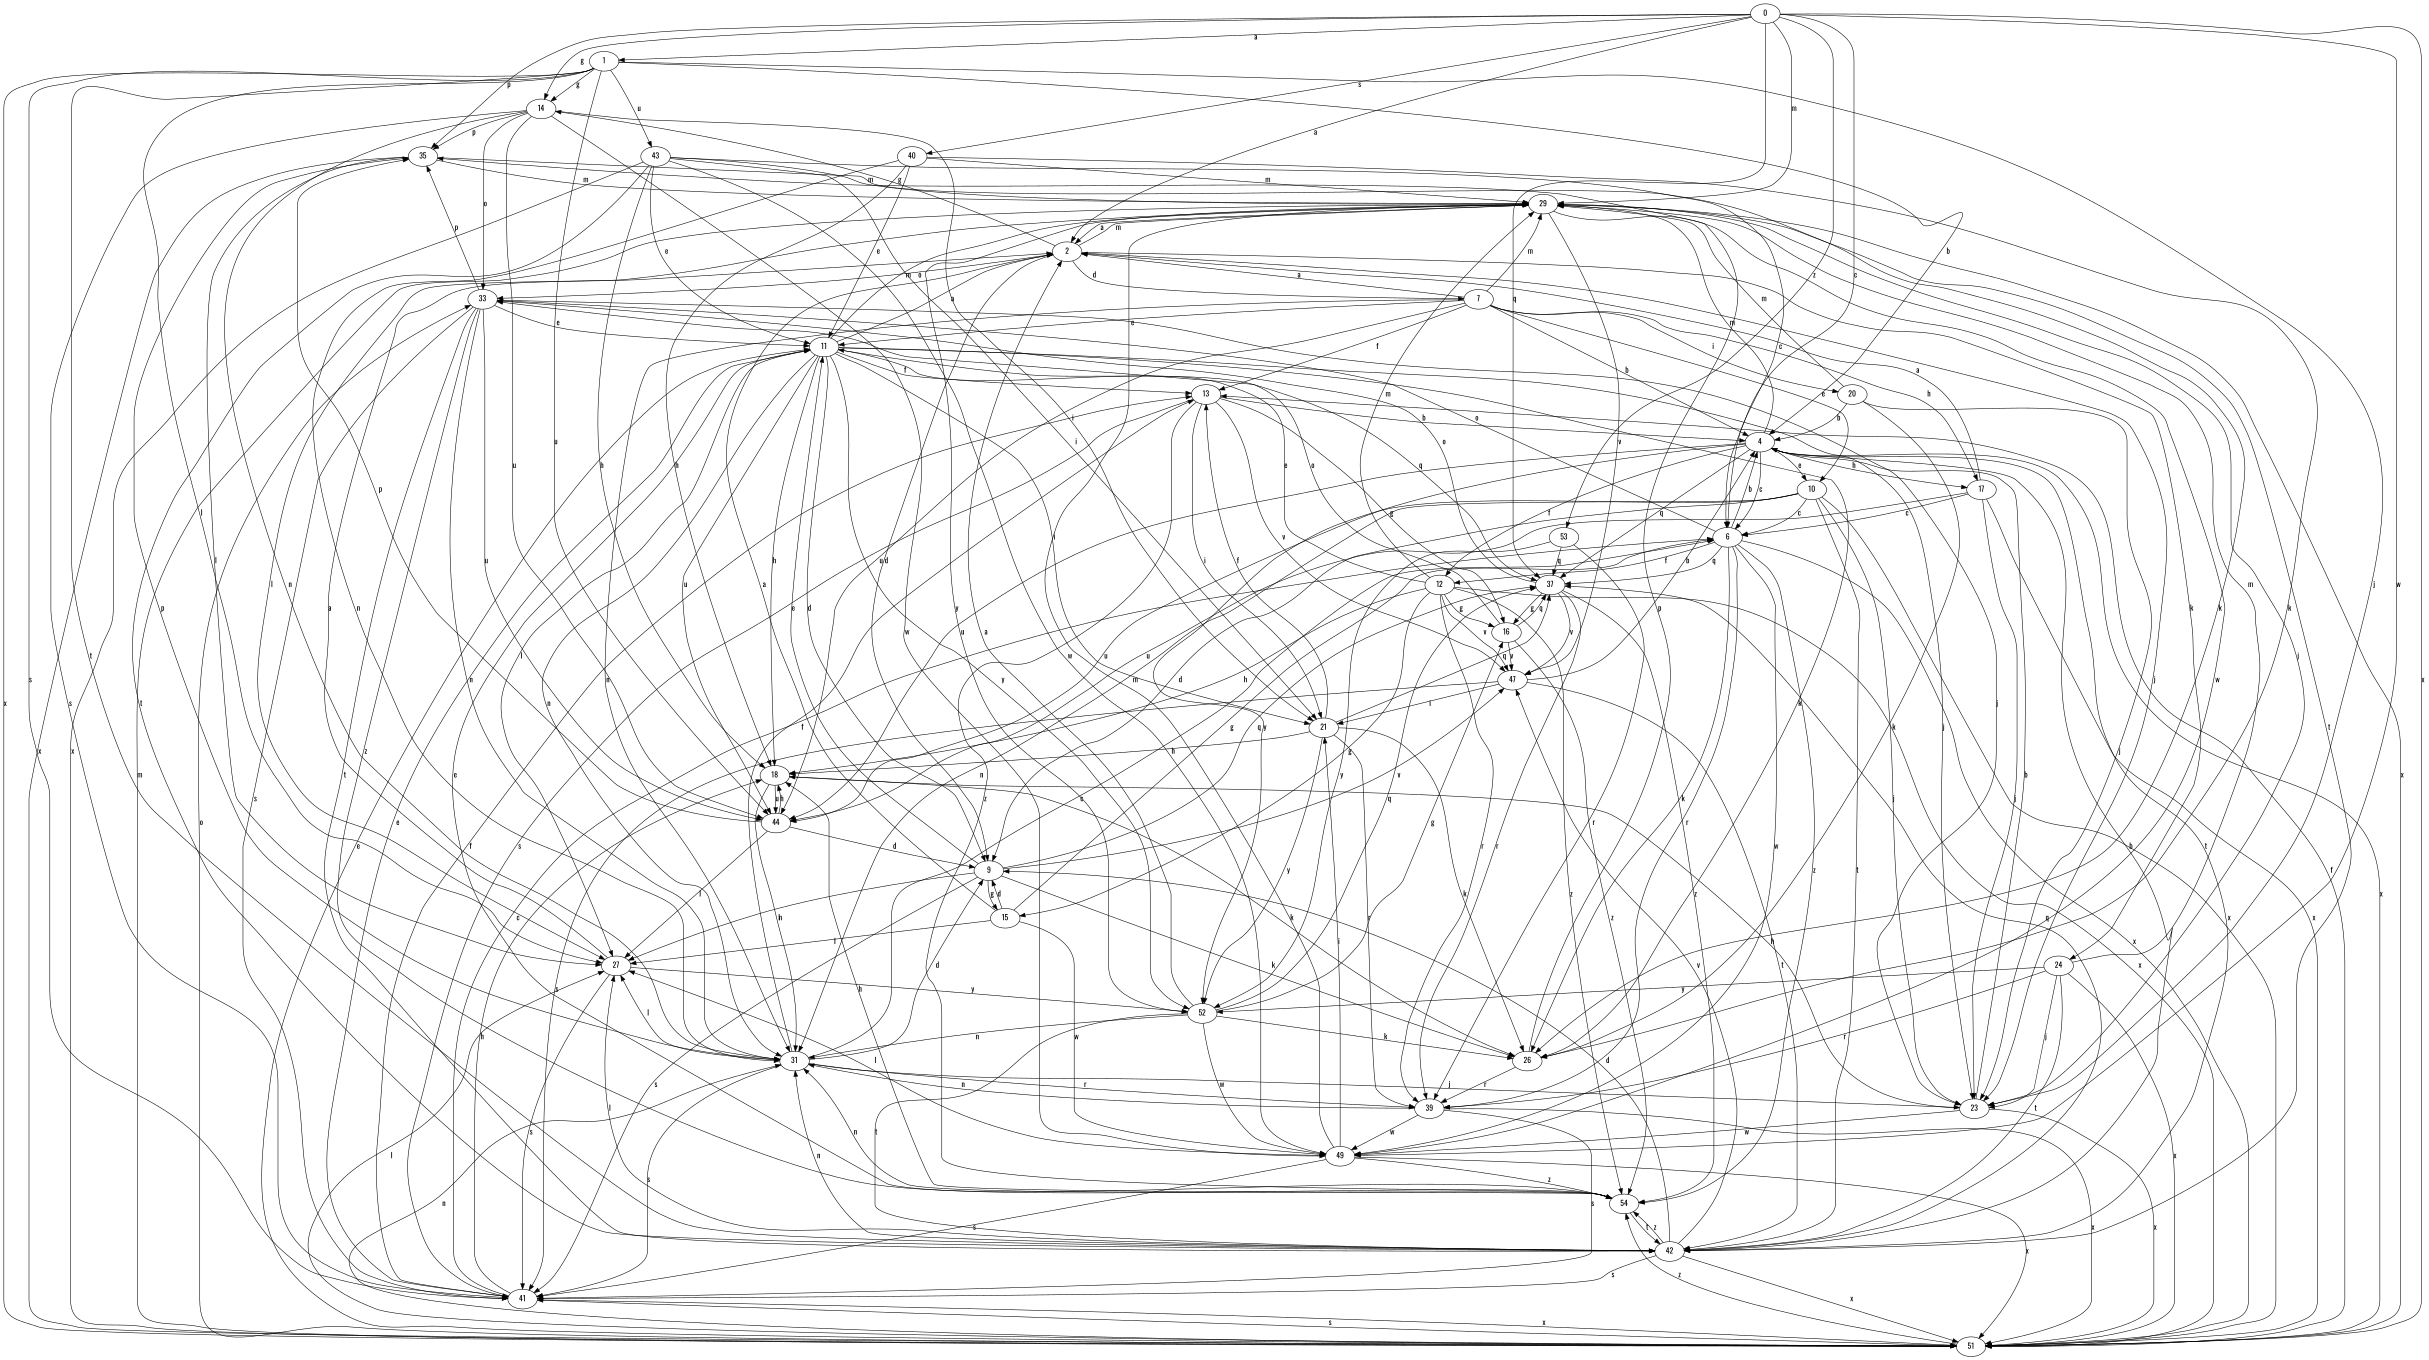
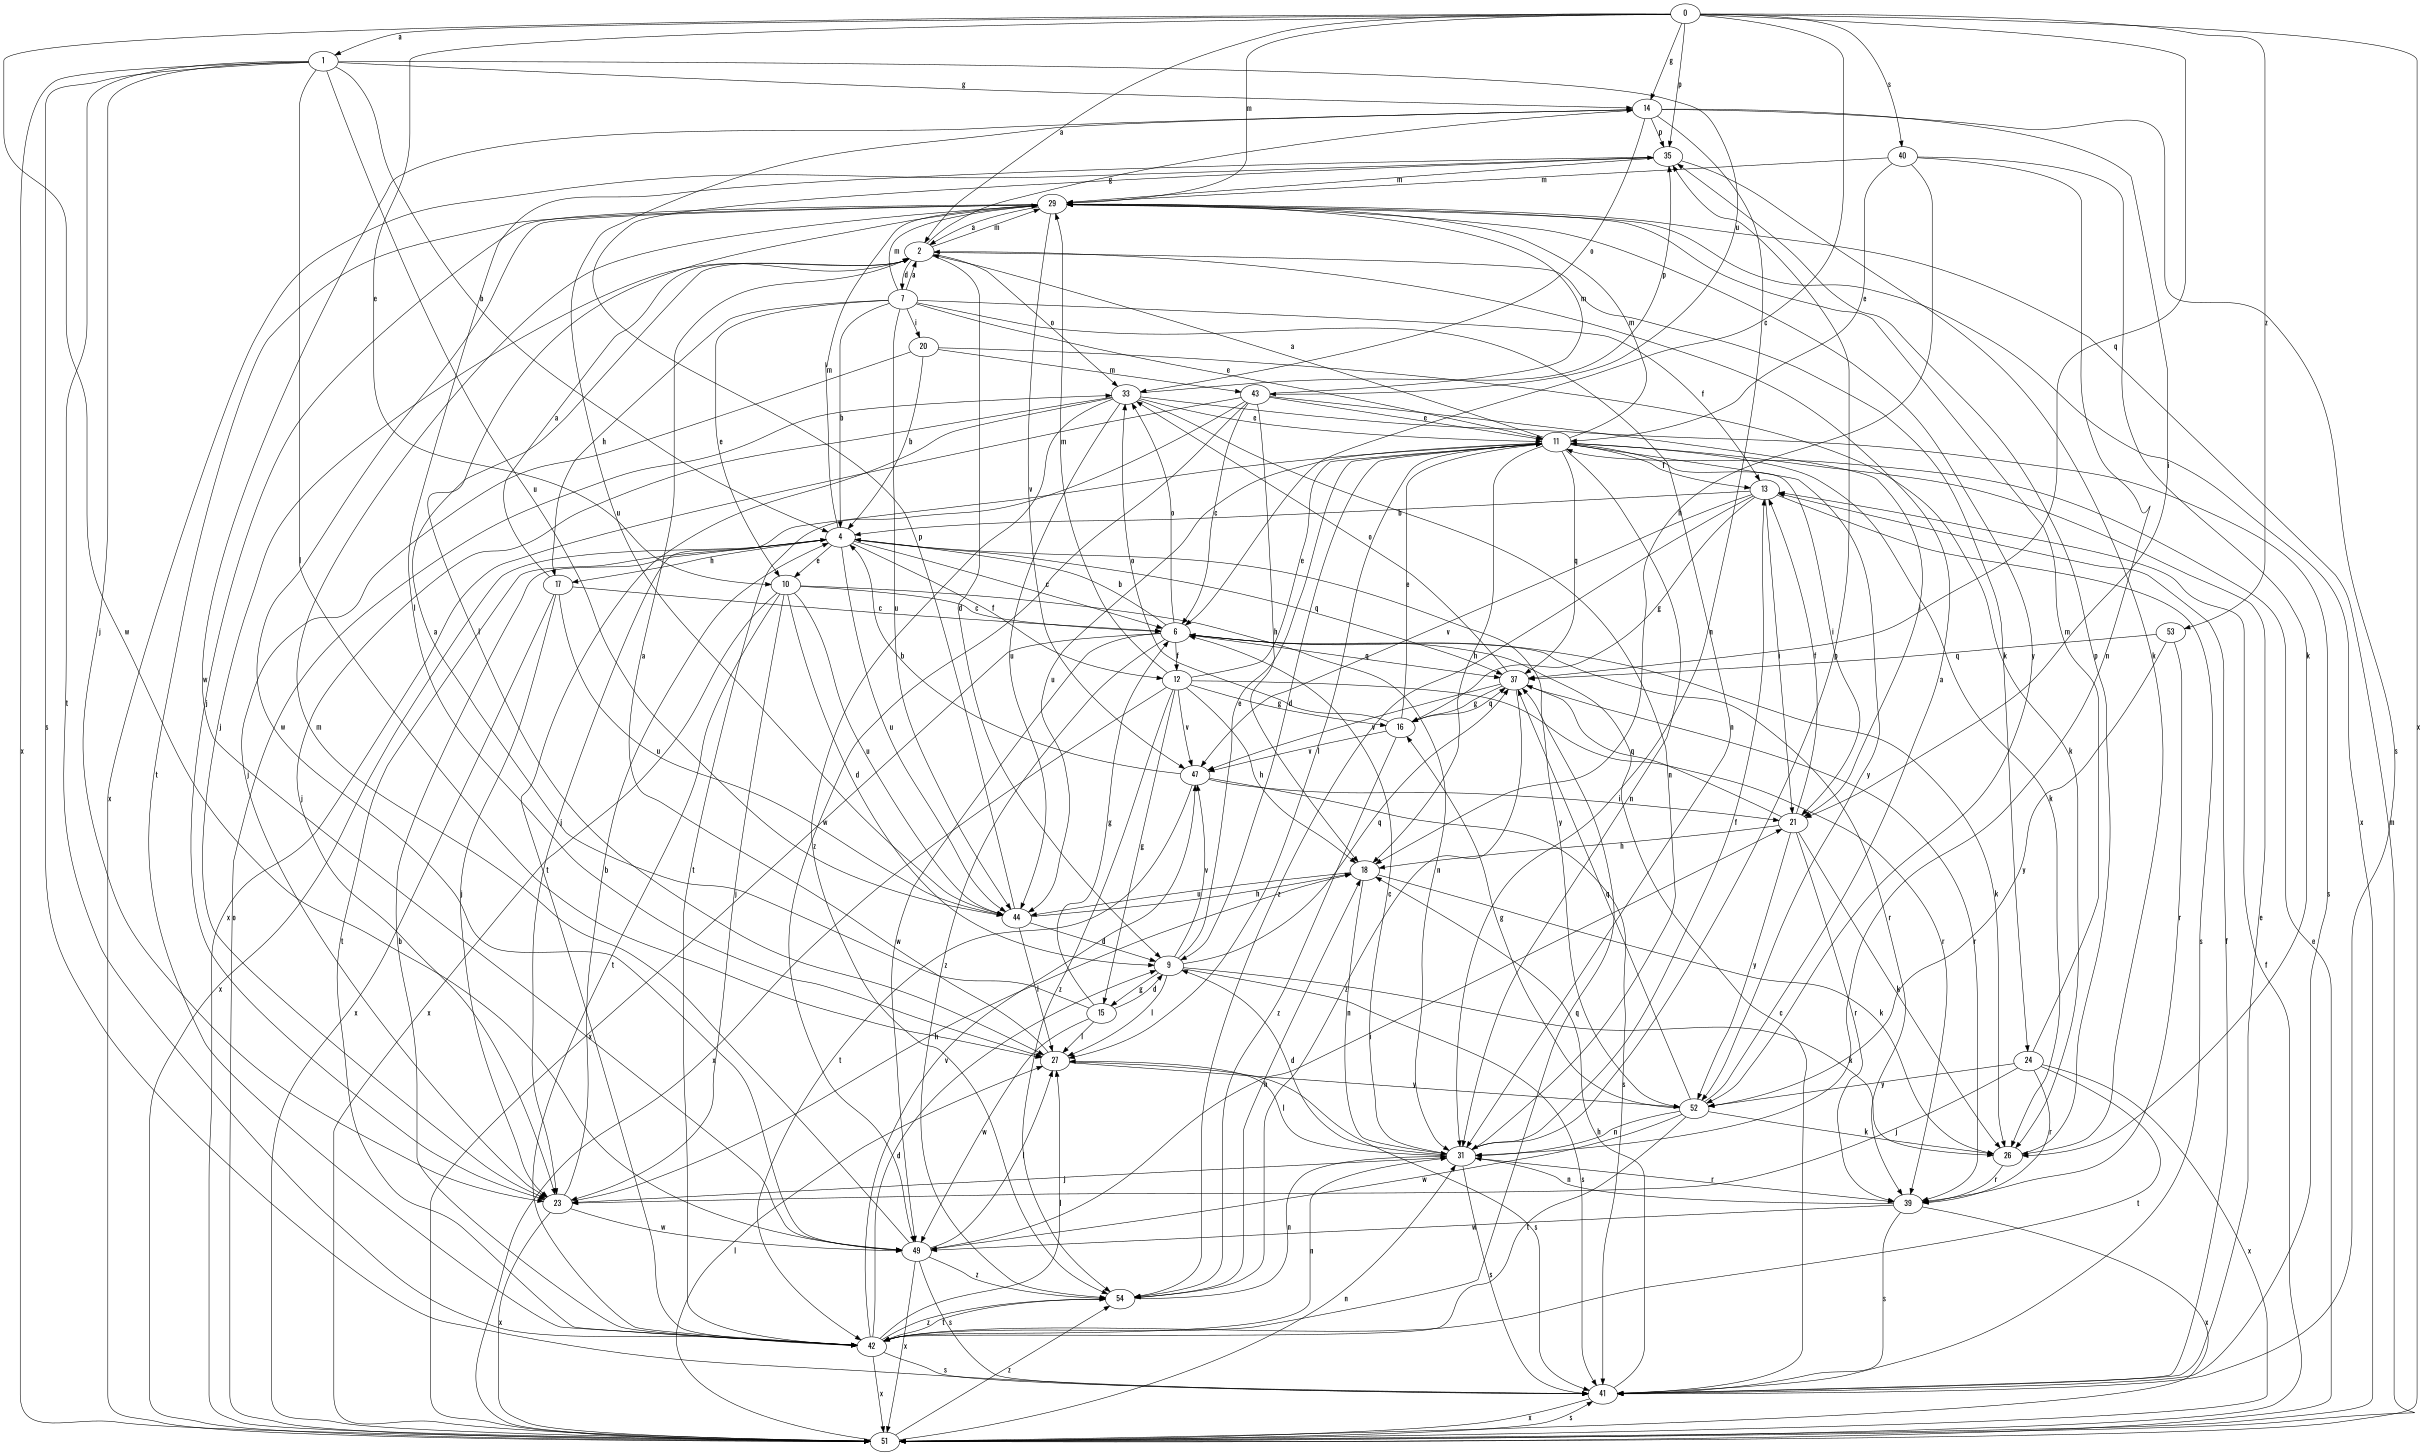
none -> (643, 37)
(1719, 261) -> (1087, 370)
(678, 1066) -> (1406, 533)
